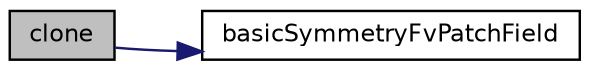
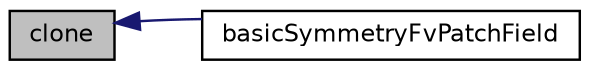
(146, 50) -> (171, 20)
